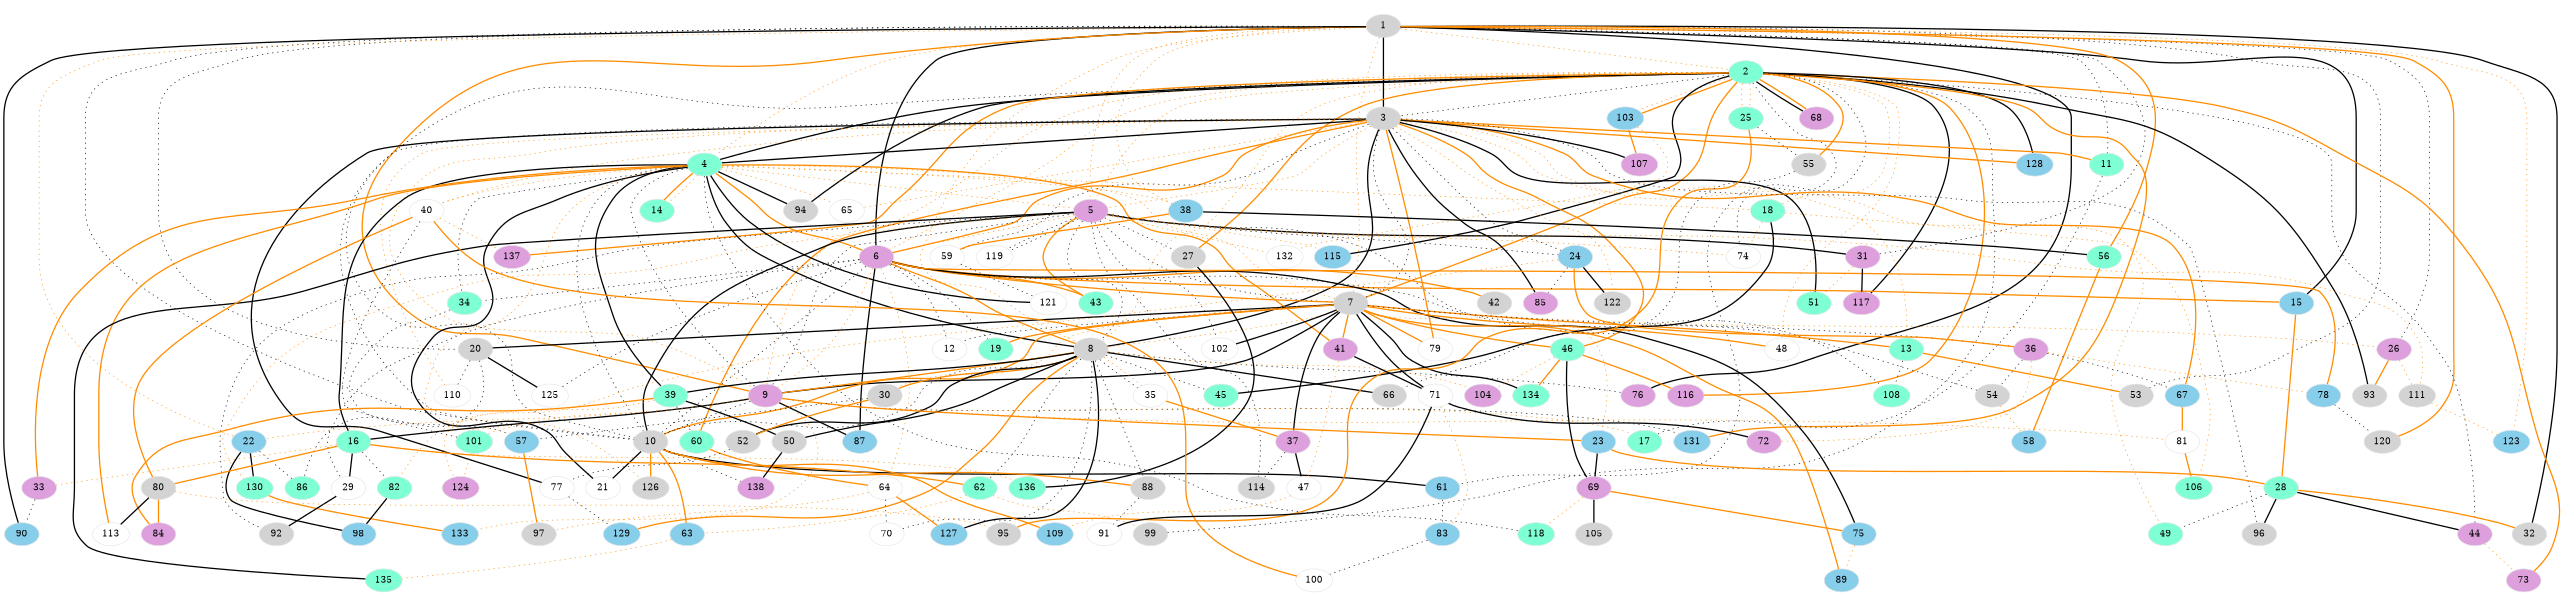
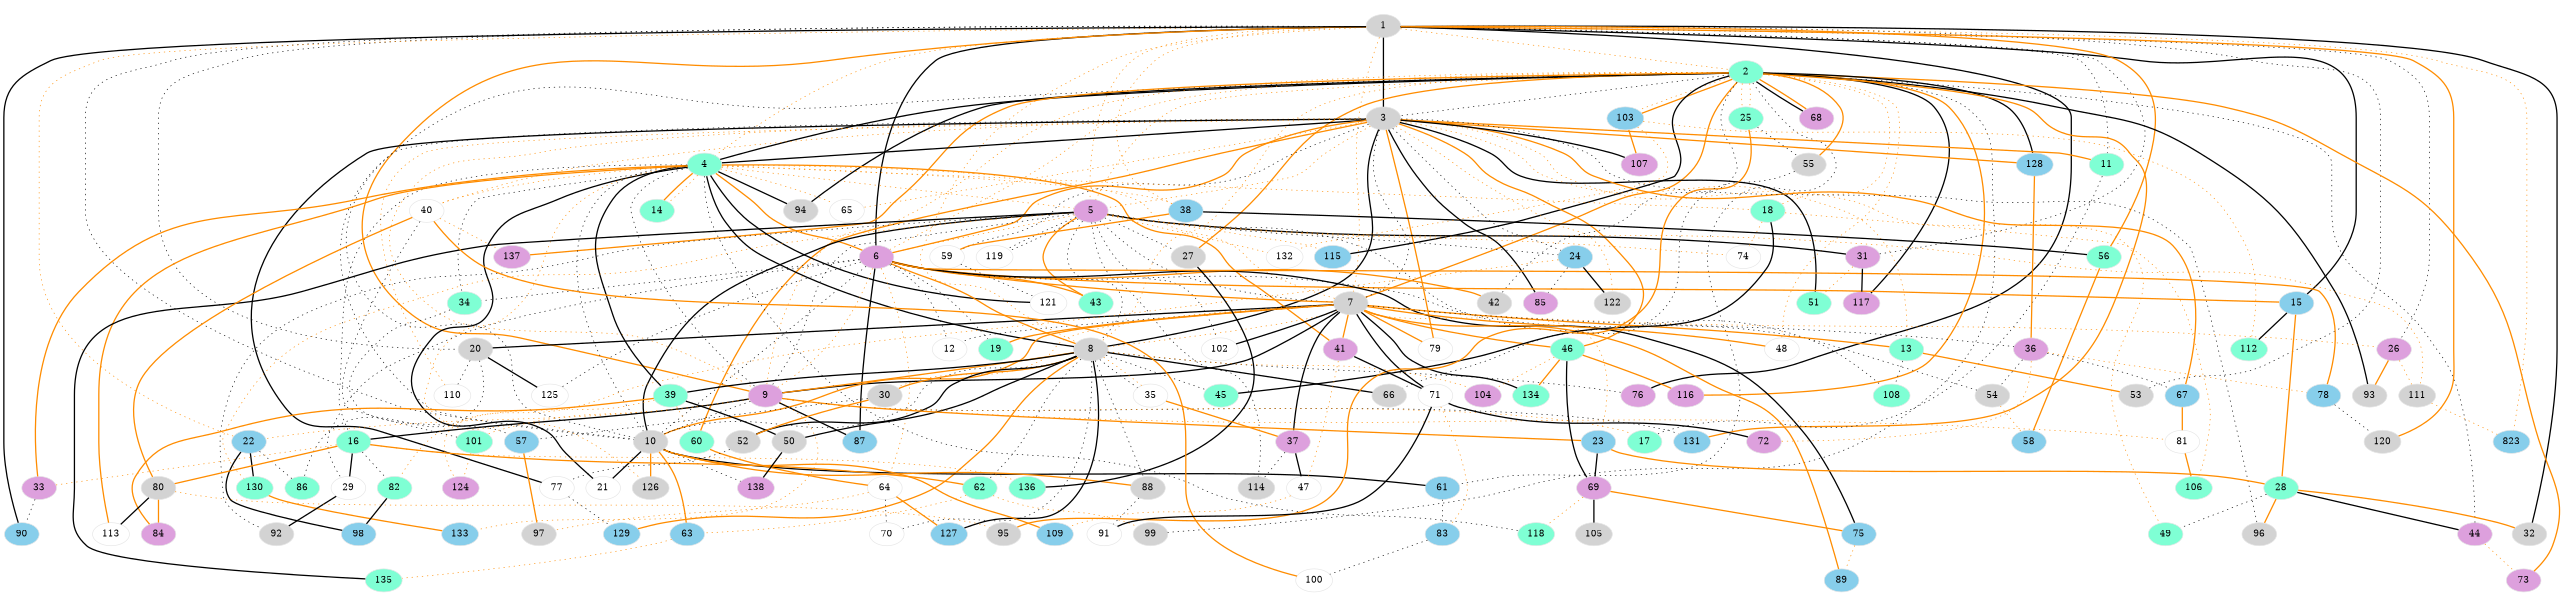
(1855, 174) -> (1633, 212)
(386, 214) -> (386, 214)
(1835, 336) -> (2033, 257)
none -> (2249, 349)
(680, 413) -> (680, 413)
(2511, 442) -> (2511, 442)
(2270, 511) -> (2270, 511)
